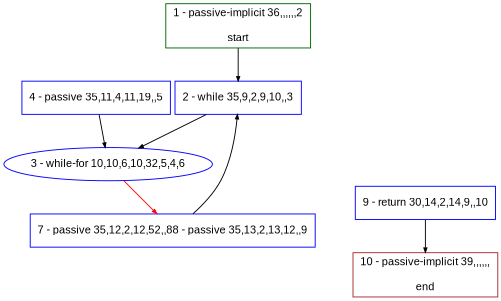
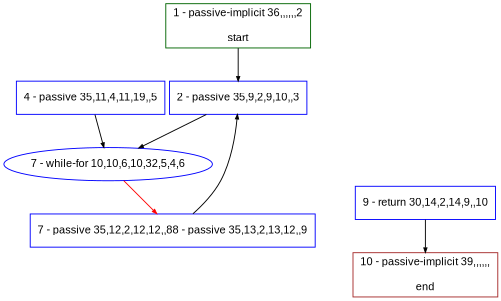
(238, 98) -> (238, 98)
(108, 164) -> (108, 164)
(173, 231) -> (173, 231)
